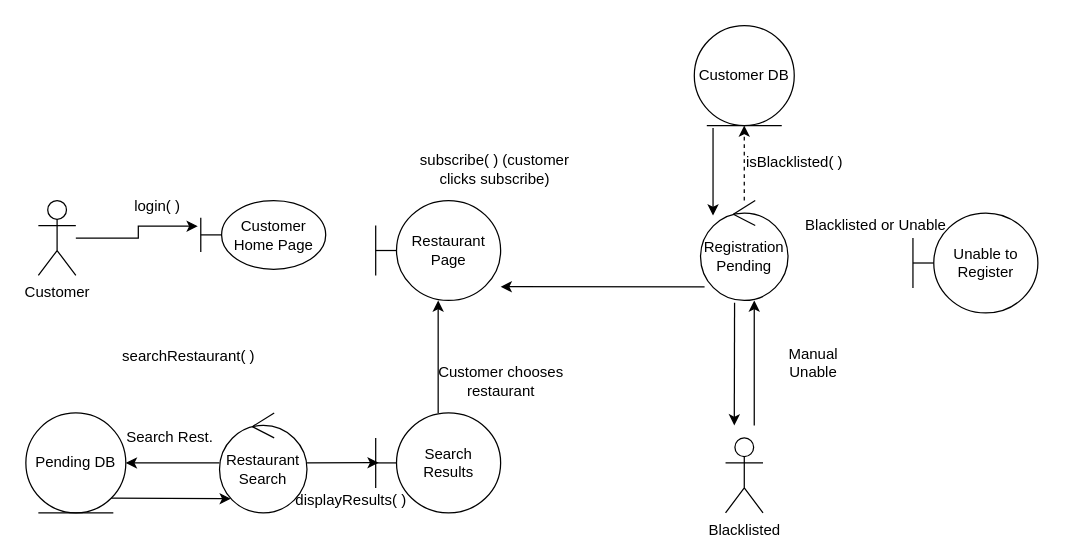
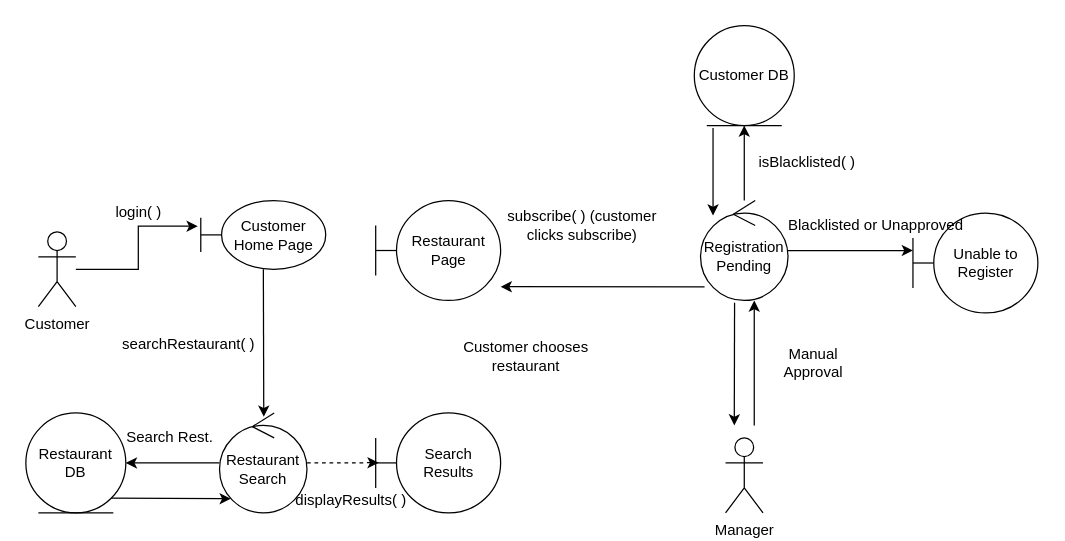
(794, 163) -> (807, 163)
(744, 166) -> (744, 166)
(494, 169) -> (582, 226)
(157, 207) -> (138, 213)
(876, 226) -> (876, 226)
(57, 238) -> (57, 269)
none -> (846, 251)
none -> (263, 339)
(188, 357) -> (188, 344)
(438, 361) -> none
(814, 363) -> (814, 363)
(501, 382) -> (526, 357)
(76, 463) -> (76, 463)
(338, 463) -> (338, 463)
(745, 531) -> (745, 531)
